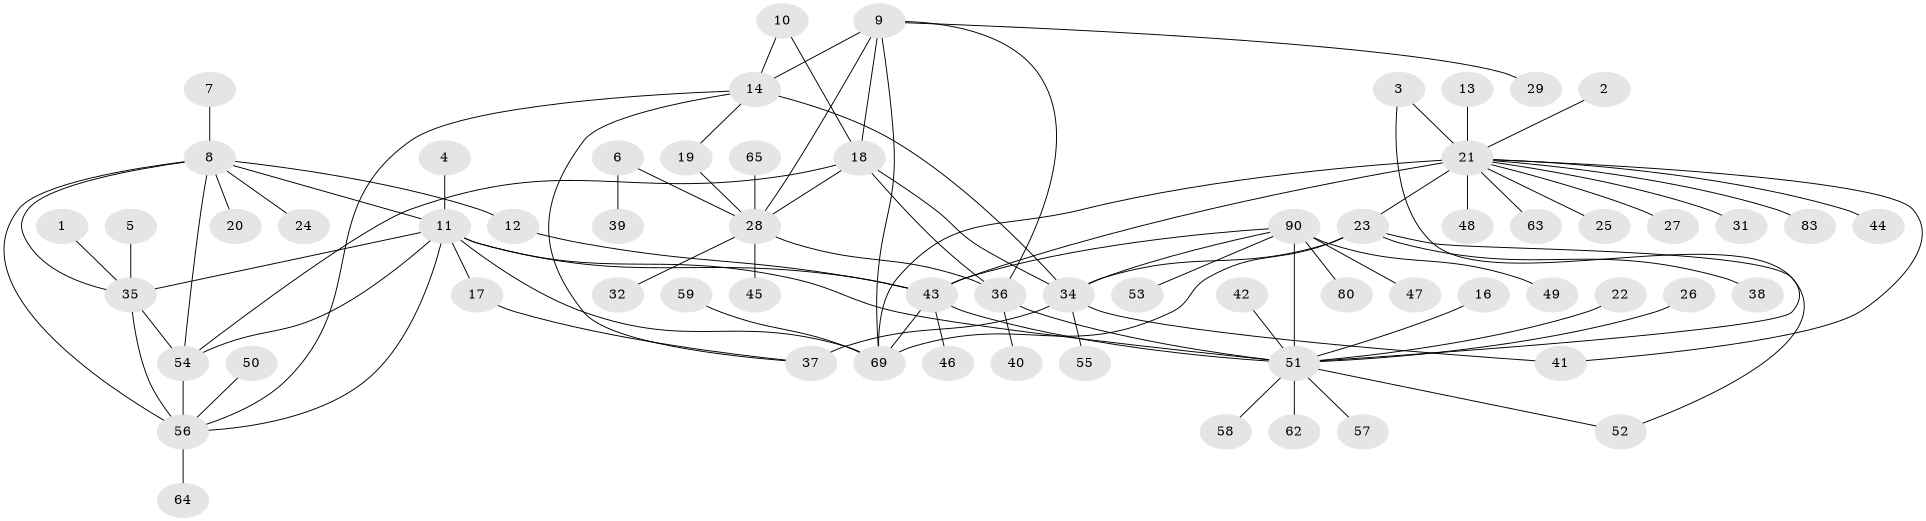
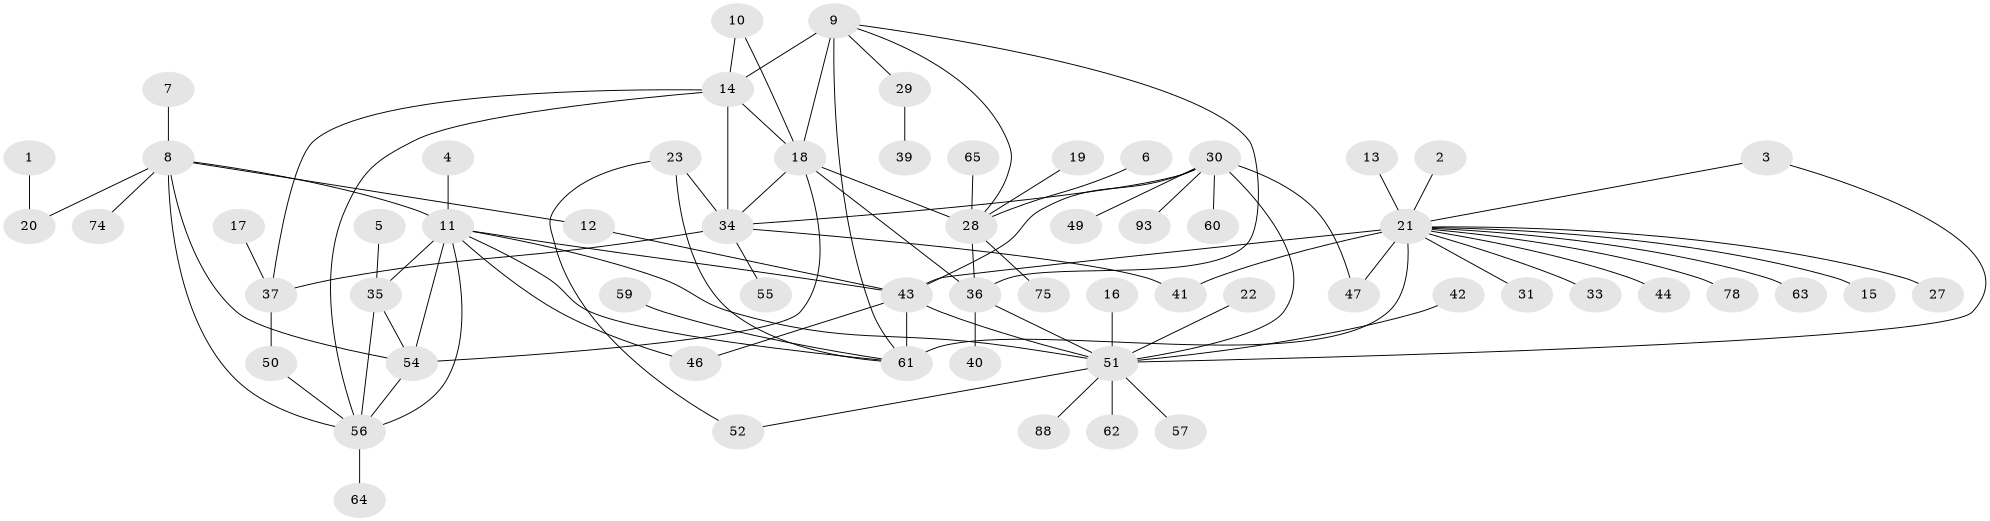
(721, 124) -> (764, 124)
(618, 192) -> (905, 124)
(1415, 192) -> (1380, 261)
(30, 207) -> none
(304, 226) -> (98, 226)
(1294, 226) -> (1215, 158)
(1468, 226) -> (1732, 295)
(1605, 226) -> (1869, 295)
(1810, 226) -> (1595, 295)
(461, 260) -> (560, 312)
(96, 261) -> (29, 192)
(618, 295) -> none
(755, 295) -> (1044, 295)
(1137, 295) -> (1145, 226)
(1347, 295) -> (1213, 226)
(1689, 295) -> none
(1758, 295) -> none
none -> (271, 335)
(880, 363) -> (907, 363)
(1226, 432) -> (1044, 432)
